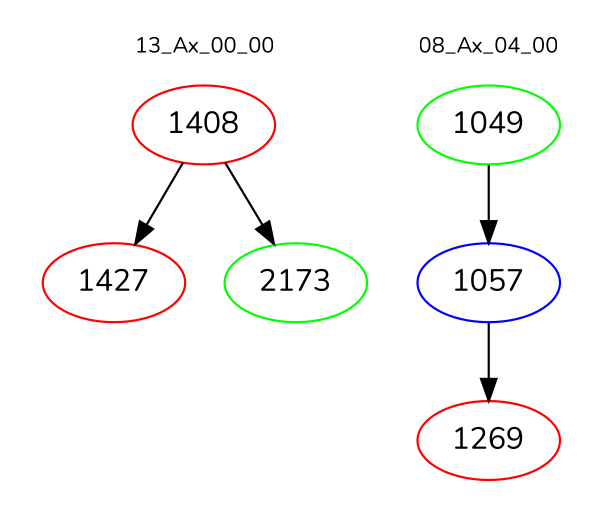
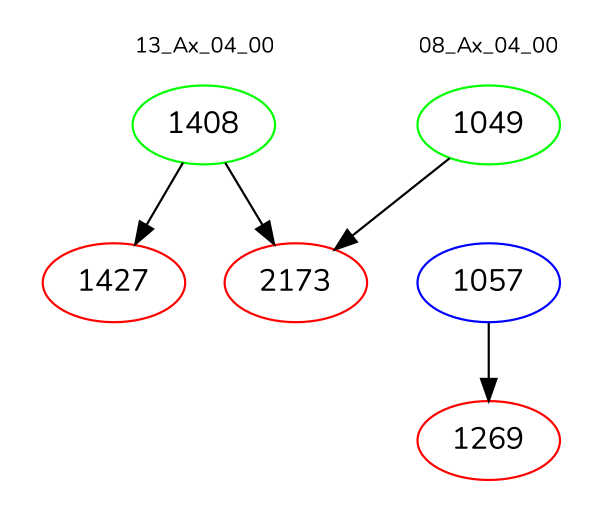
(205, 47) -> (205, 47)
(204, 125) -> (204, 125)
(489, 193) -> (416, 185)
(296, 283) -> (296, 283)
